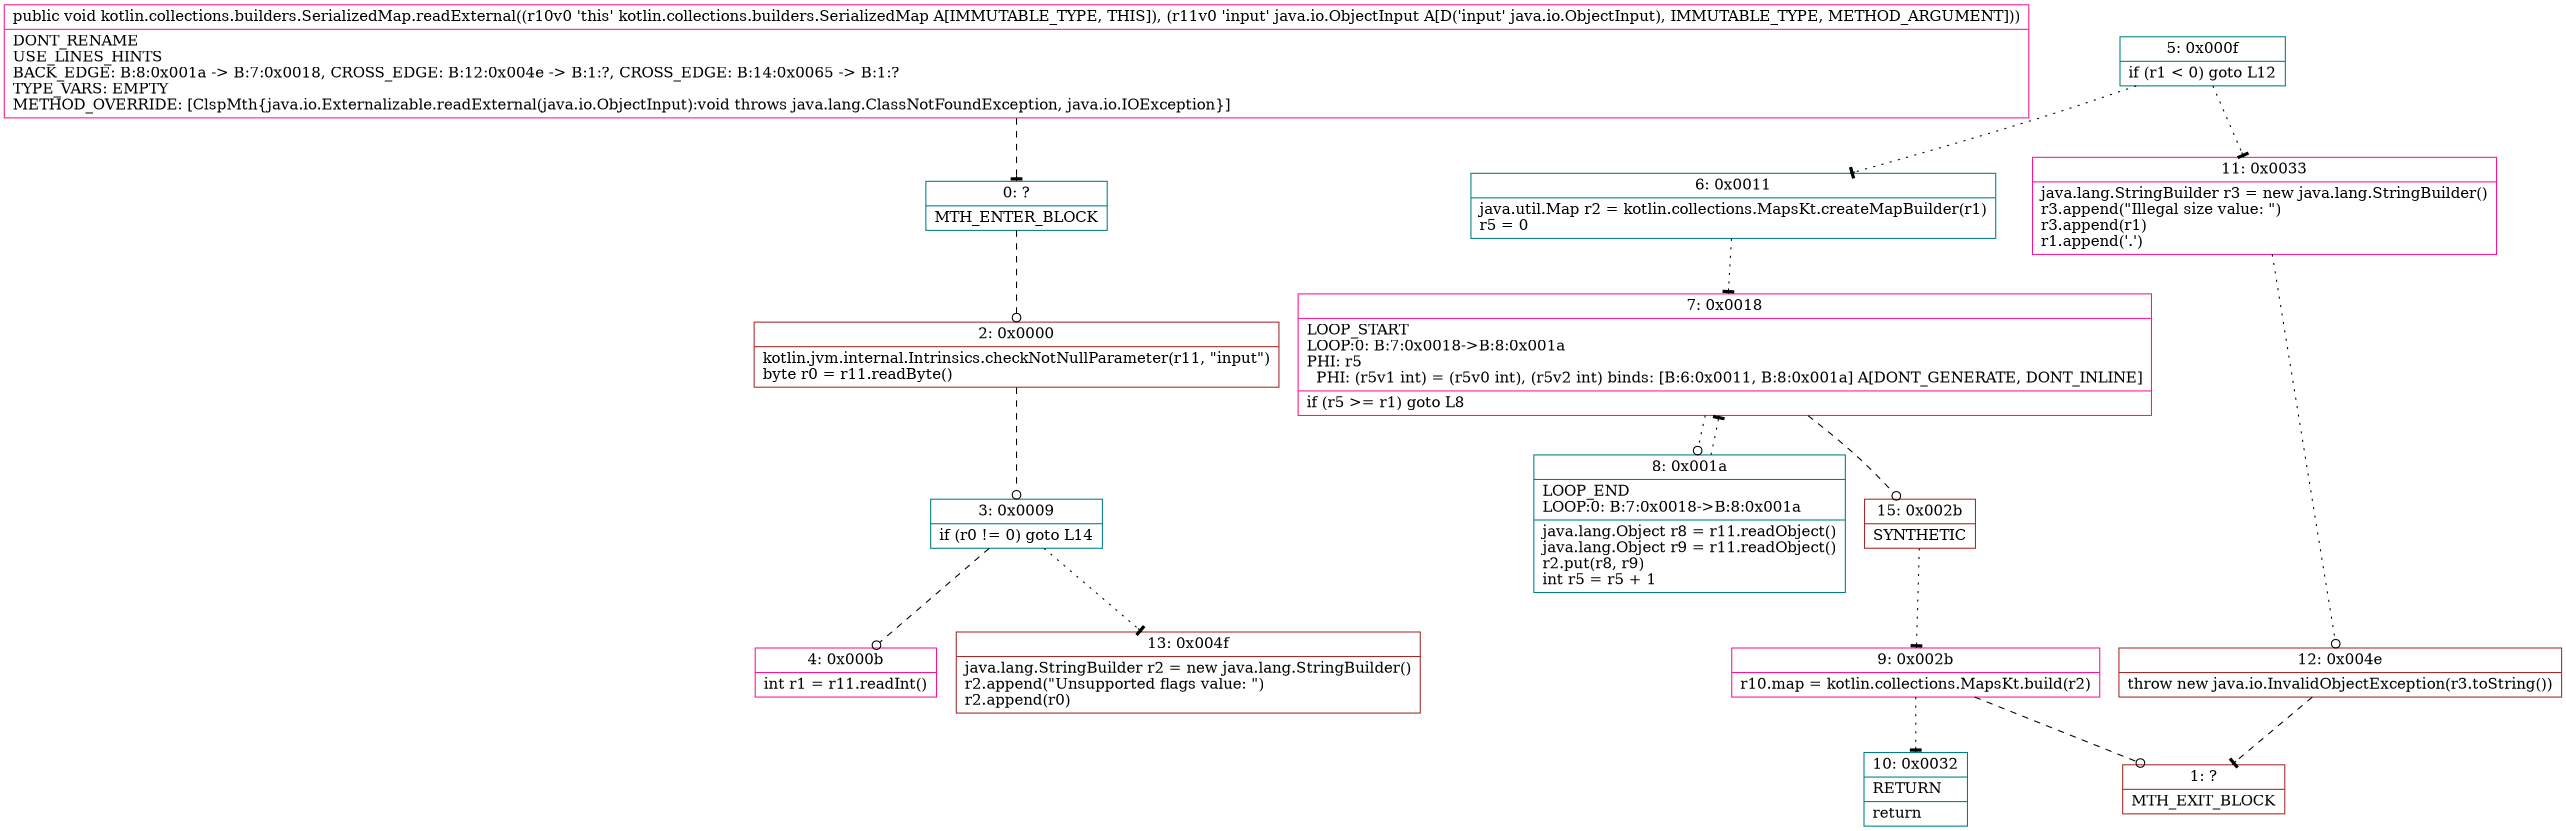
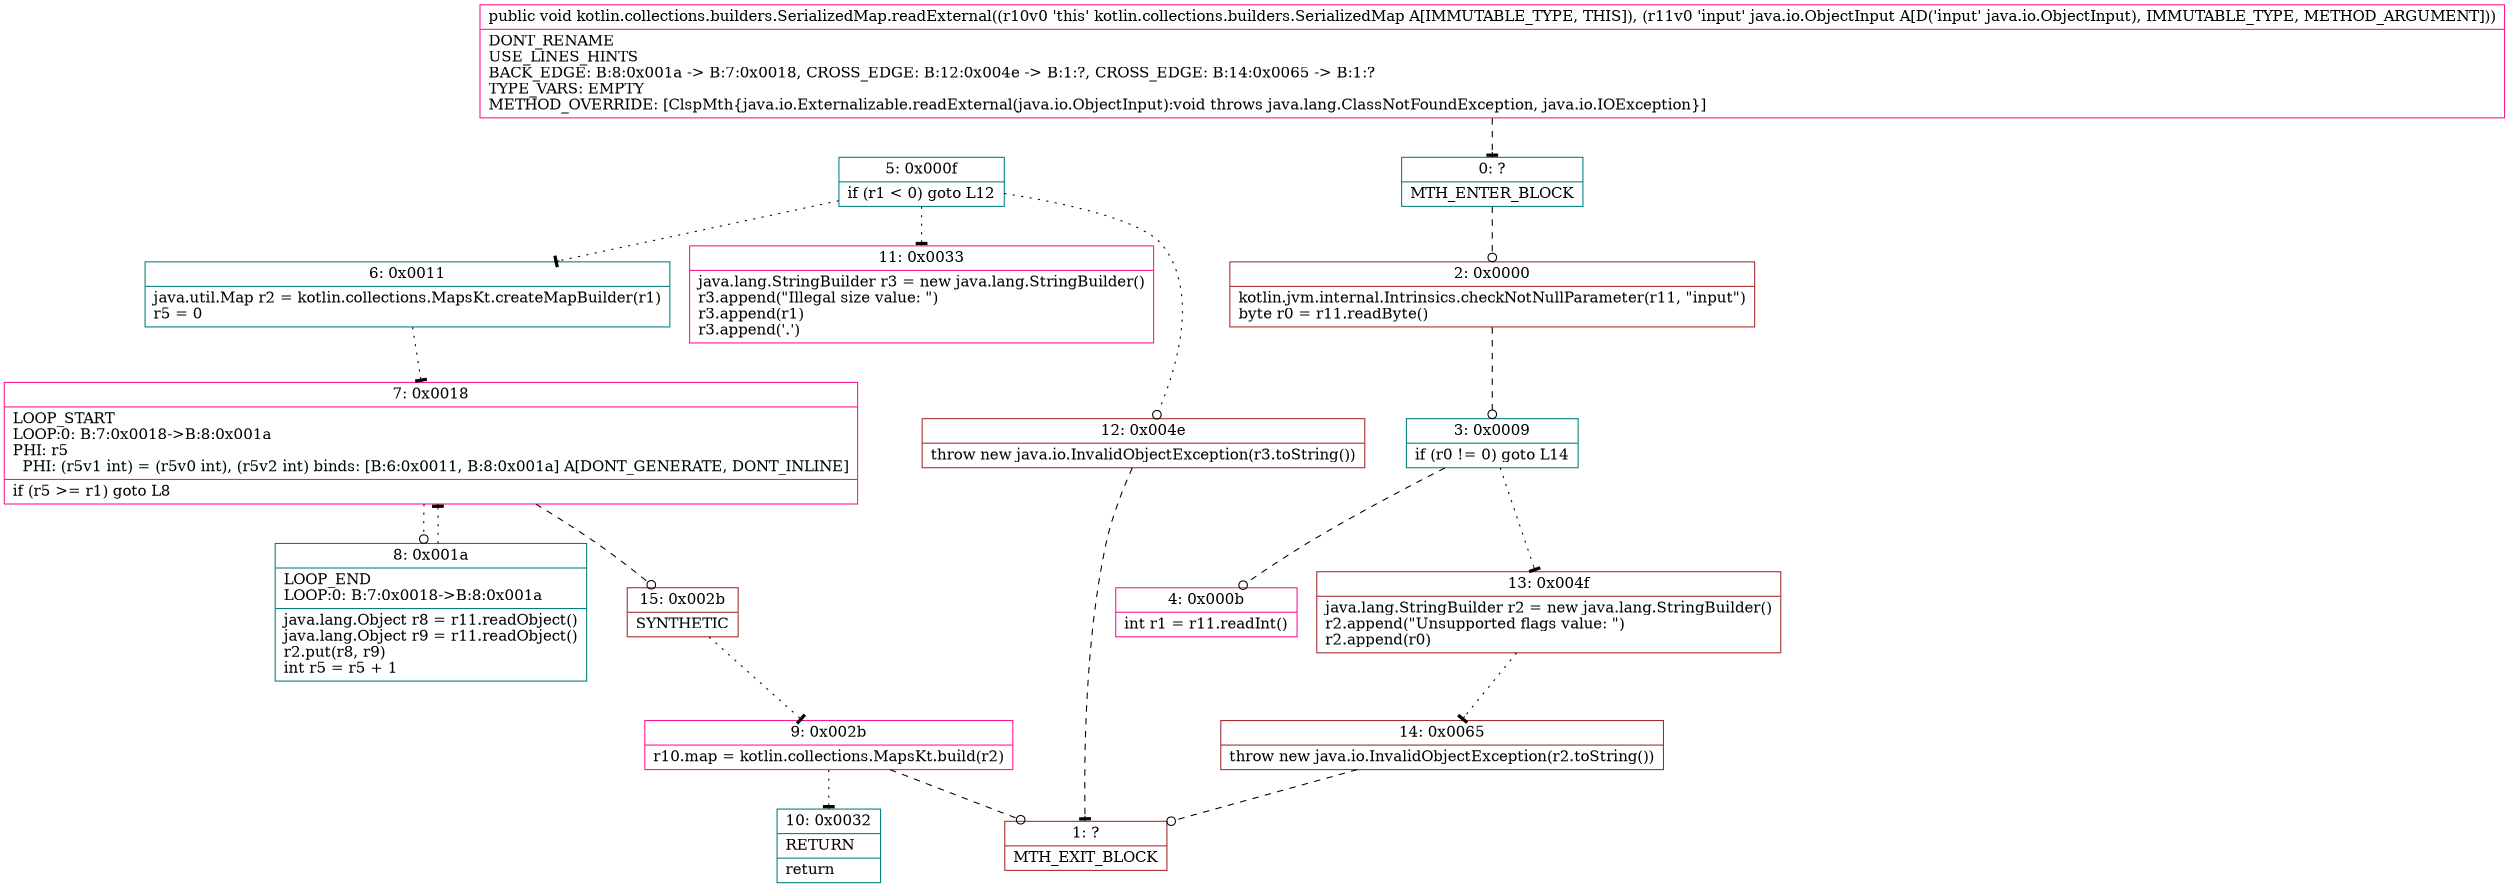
(2092, 242) -> (749, 330)
(2304, 447) -> (1164, 247)
none -> (1442, 745)
